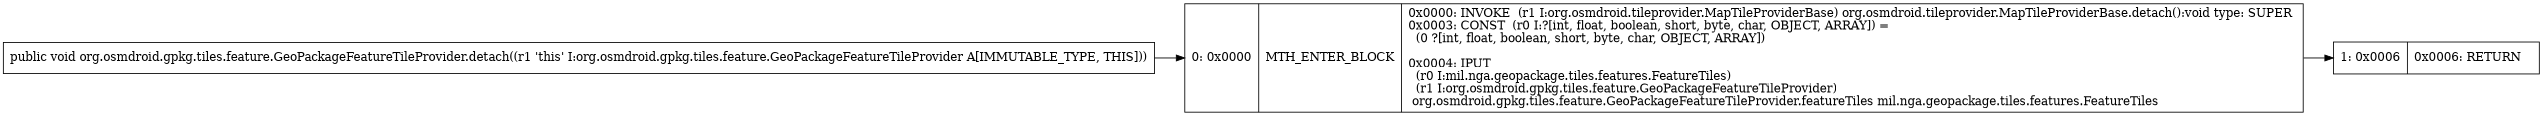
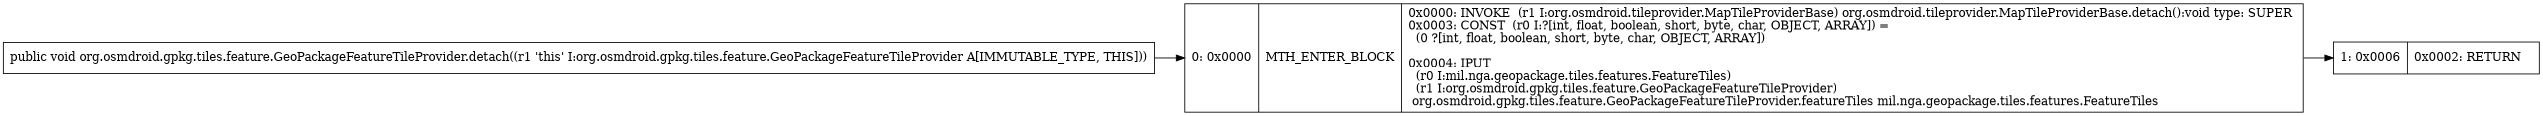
(2473, 58) -> (2473, 58)
